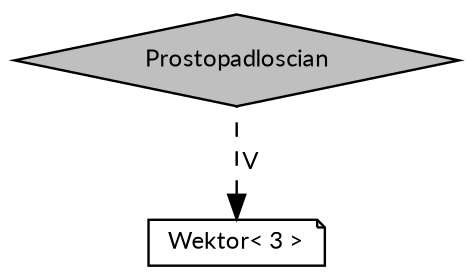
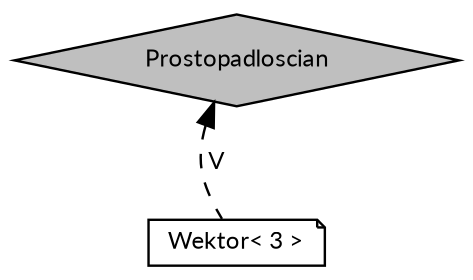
(237, 151) -> (202, 174)
